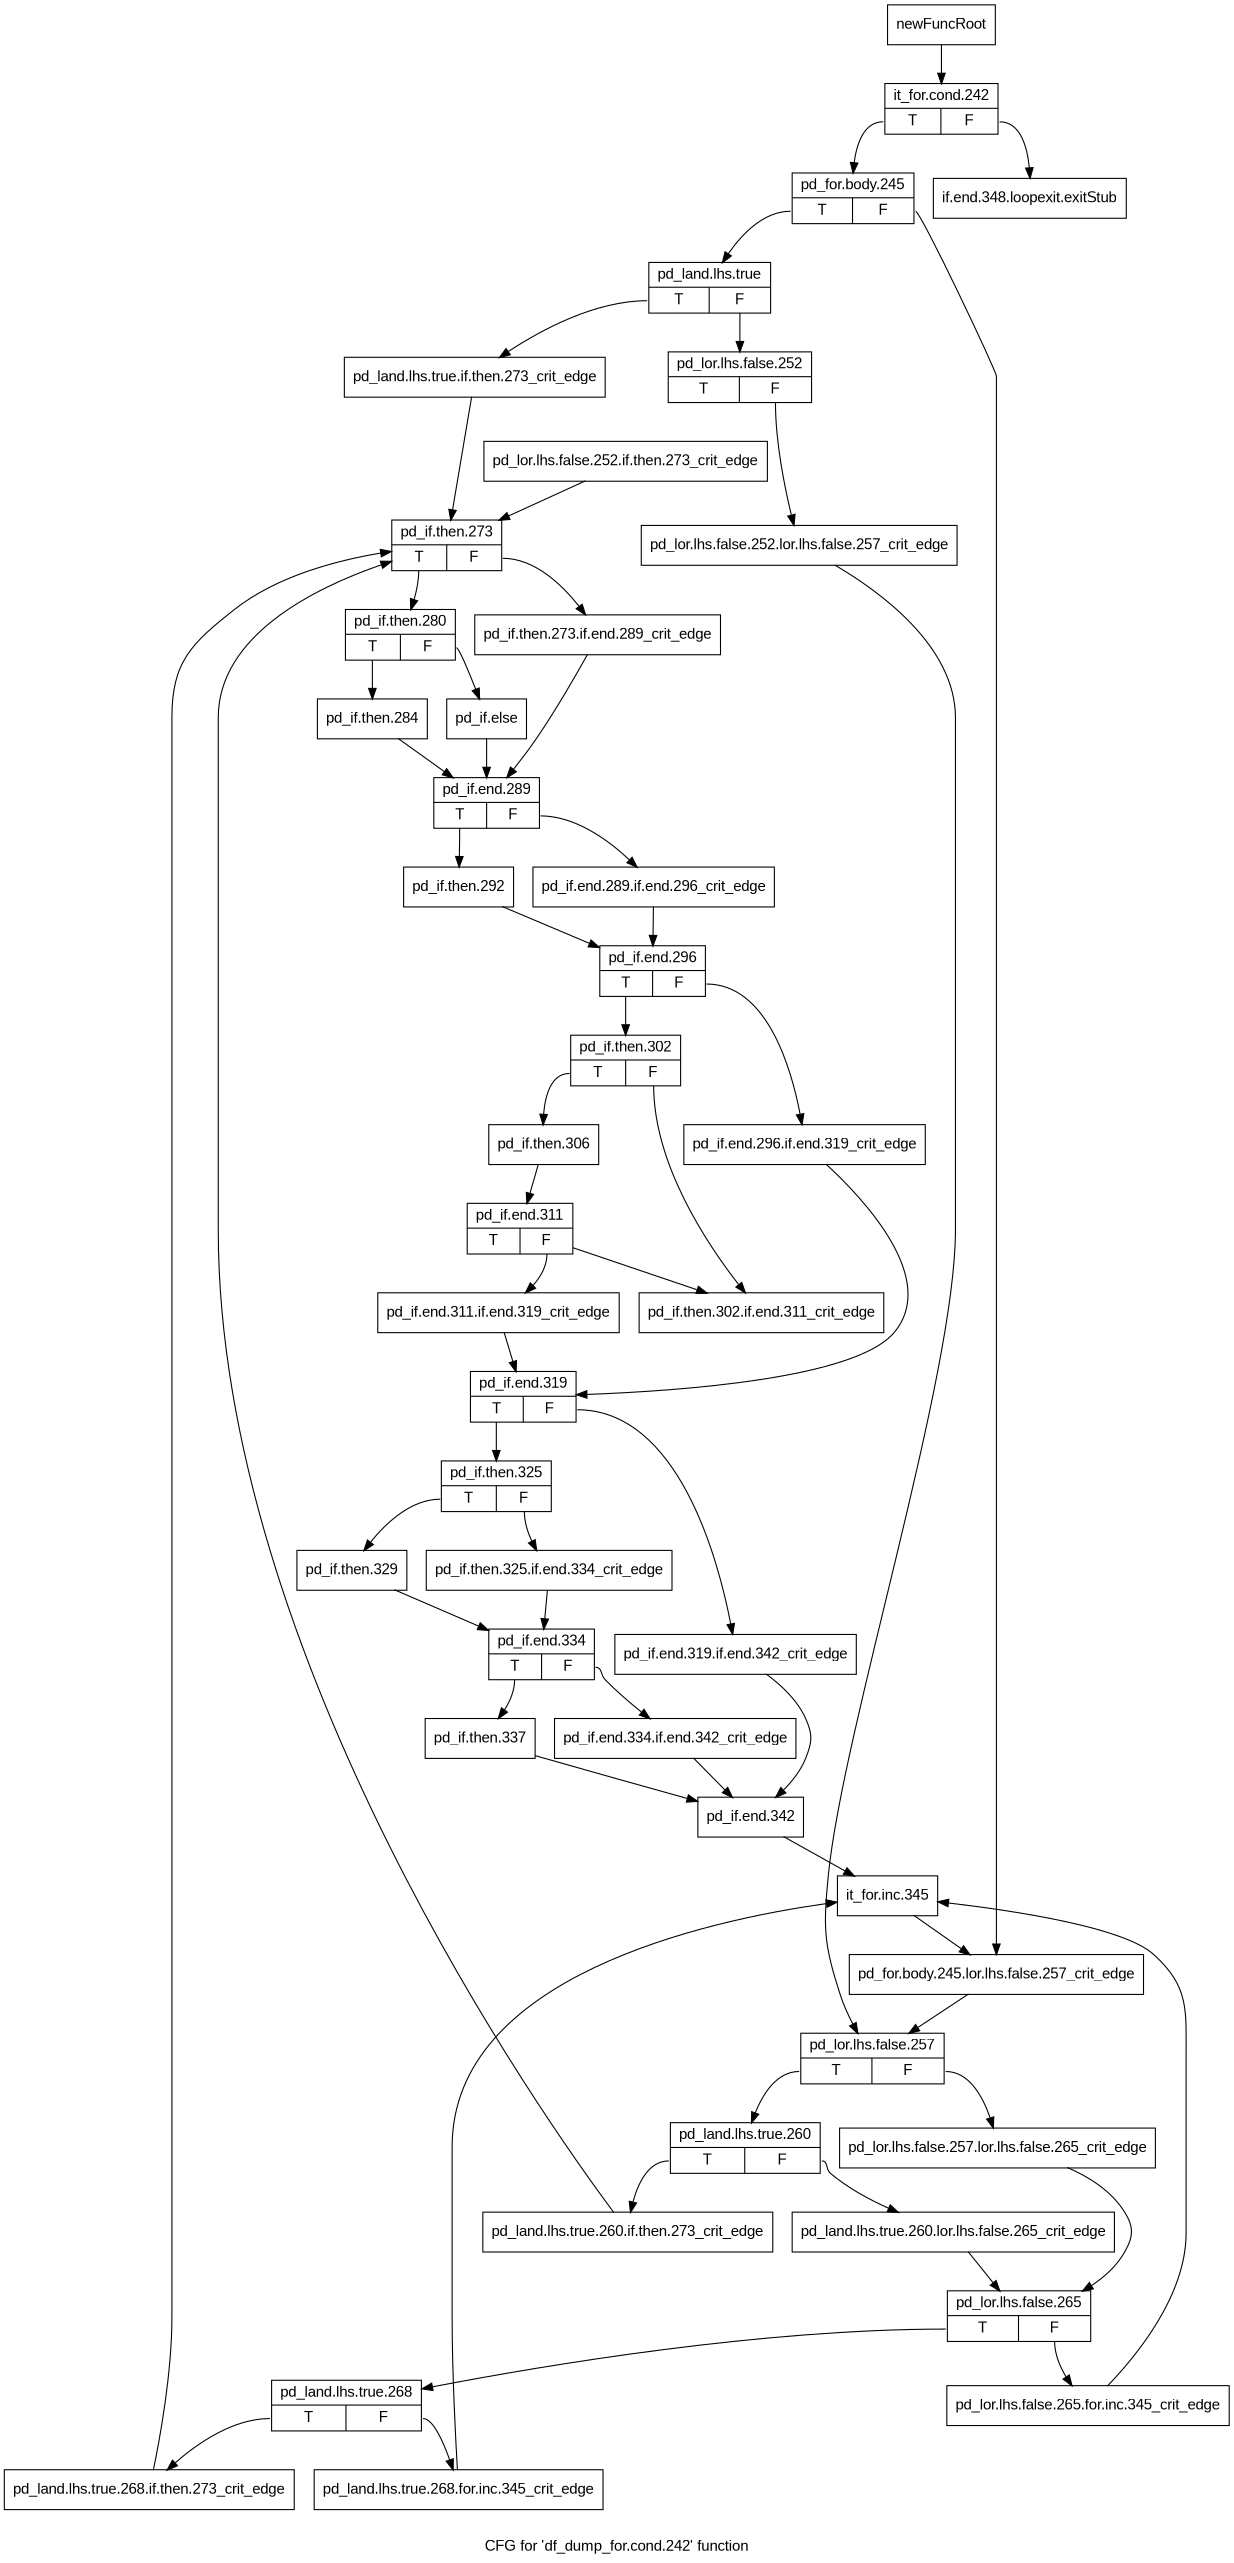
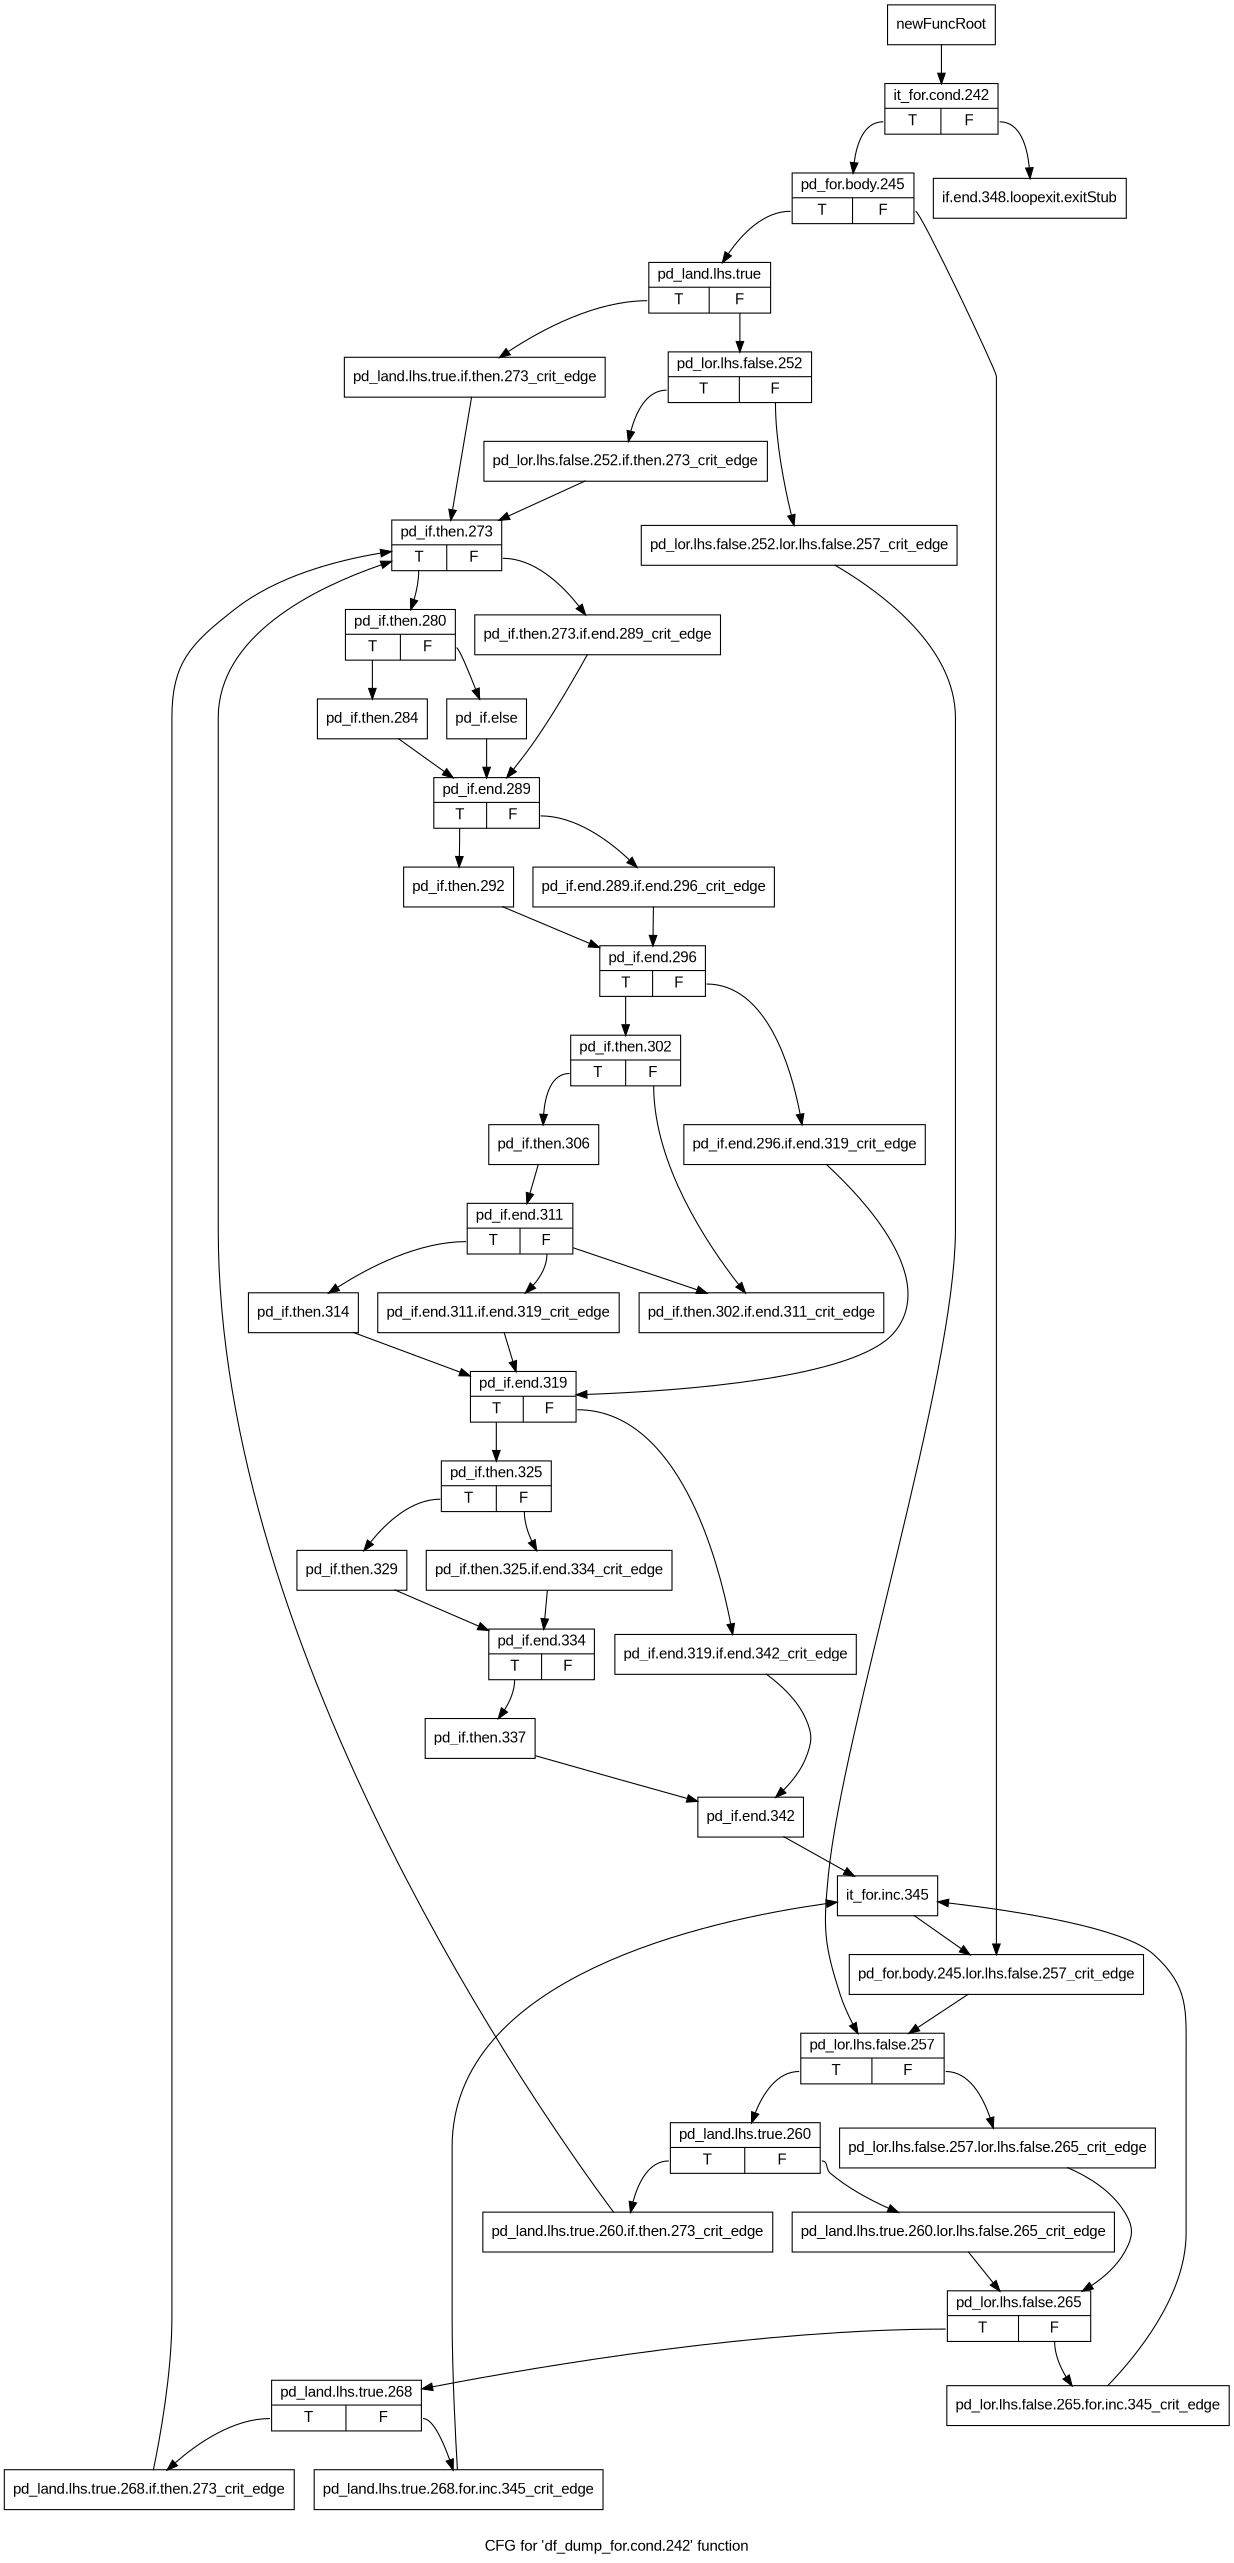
none -> (642, 405)
none -> (303, 1313)
(675, 1738) -> none
